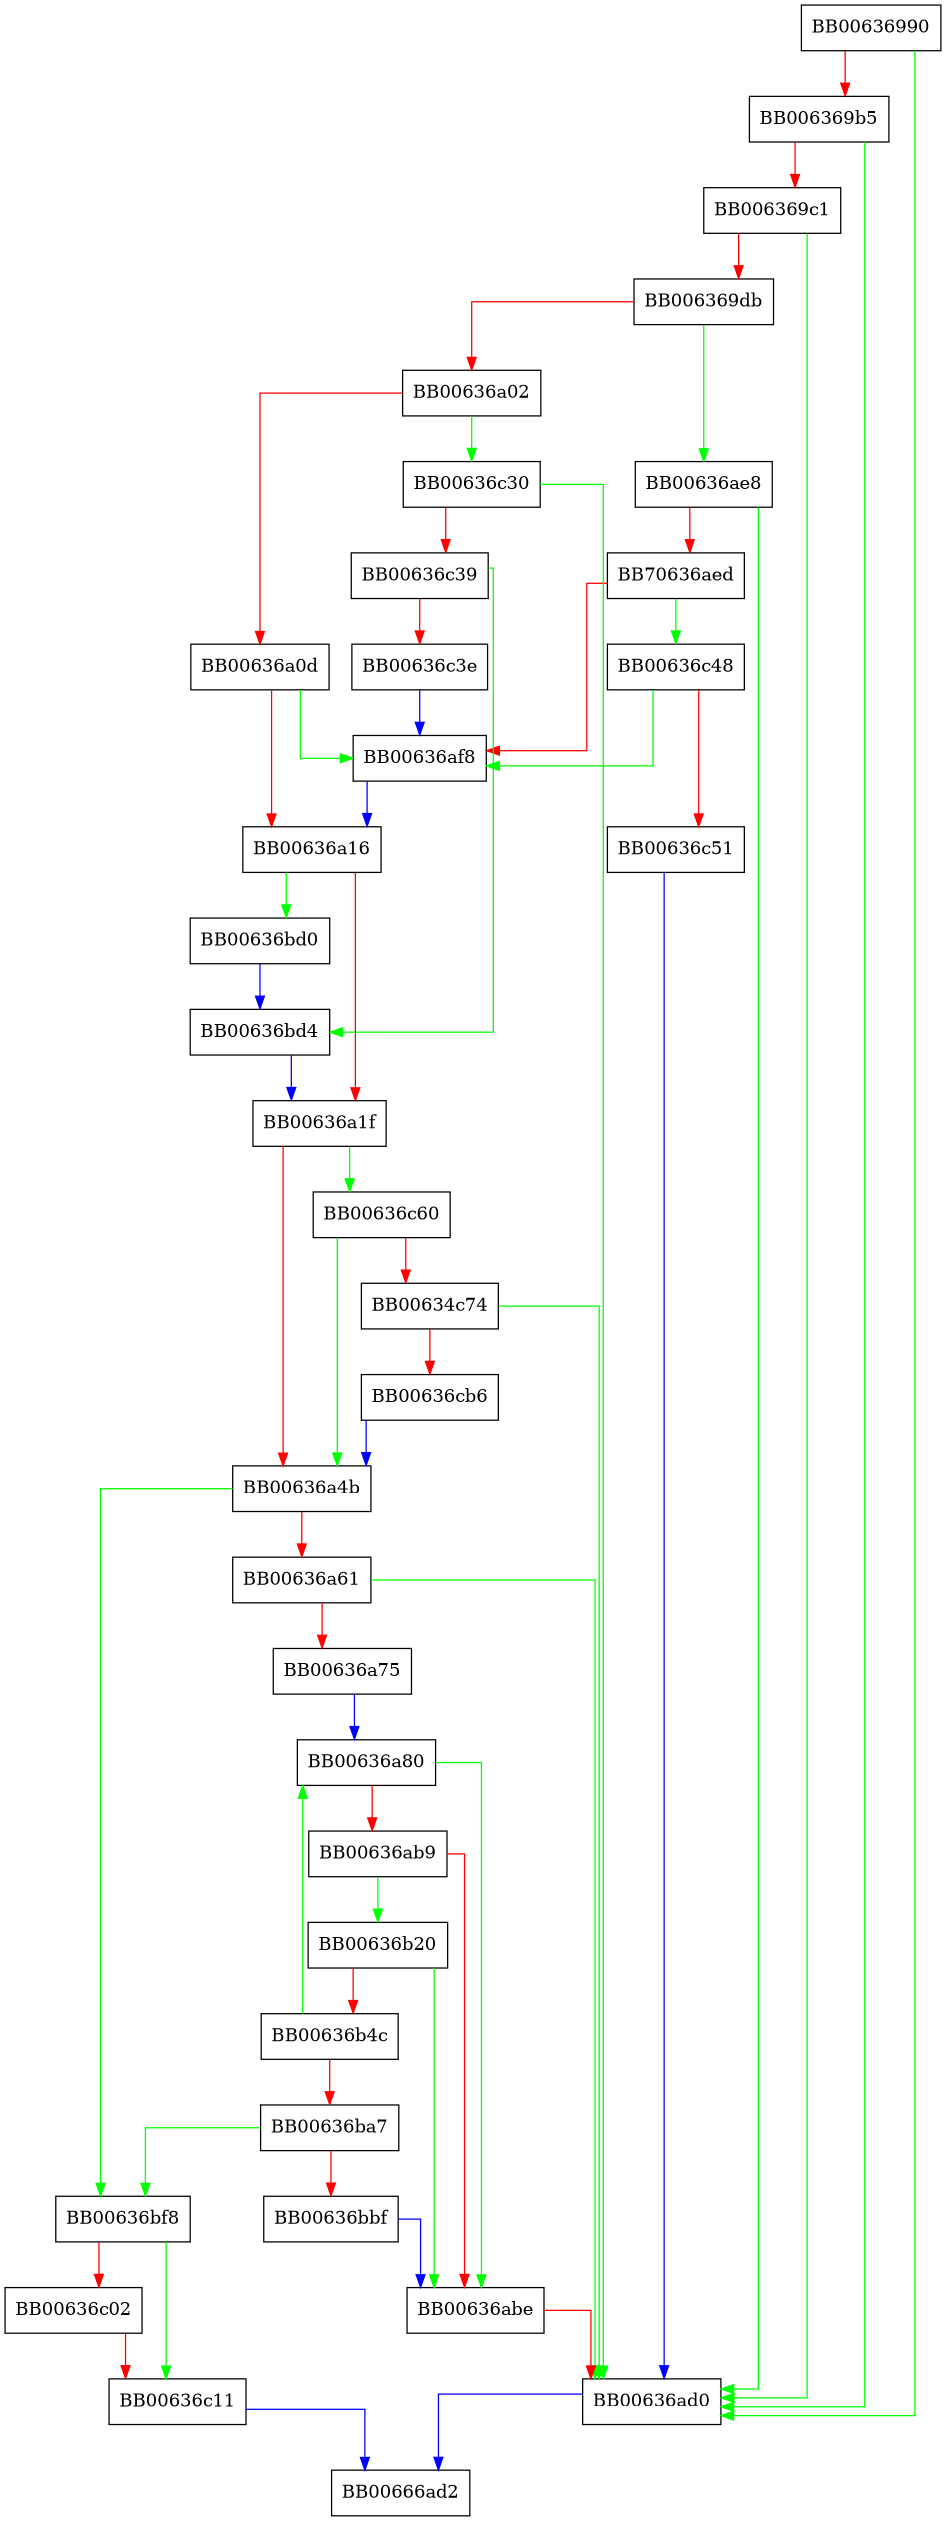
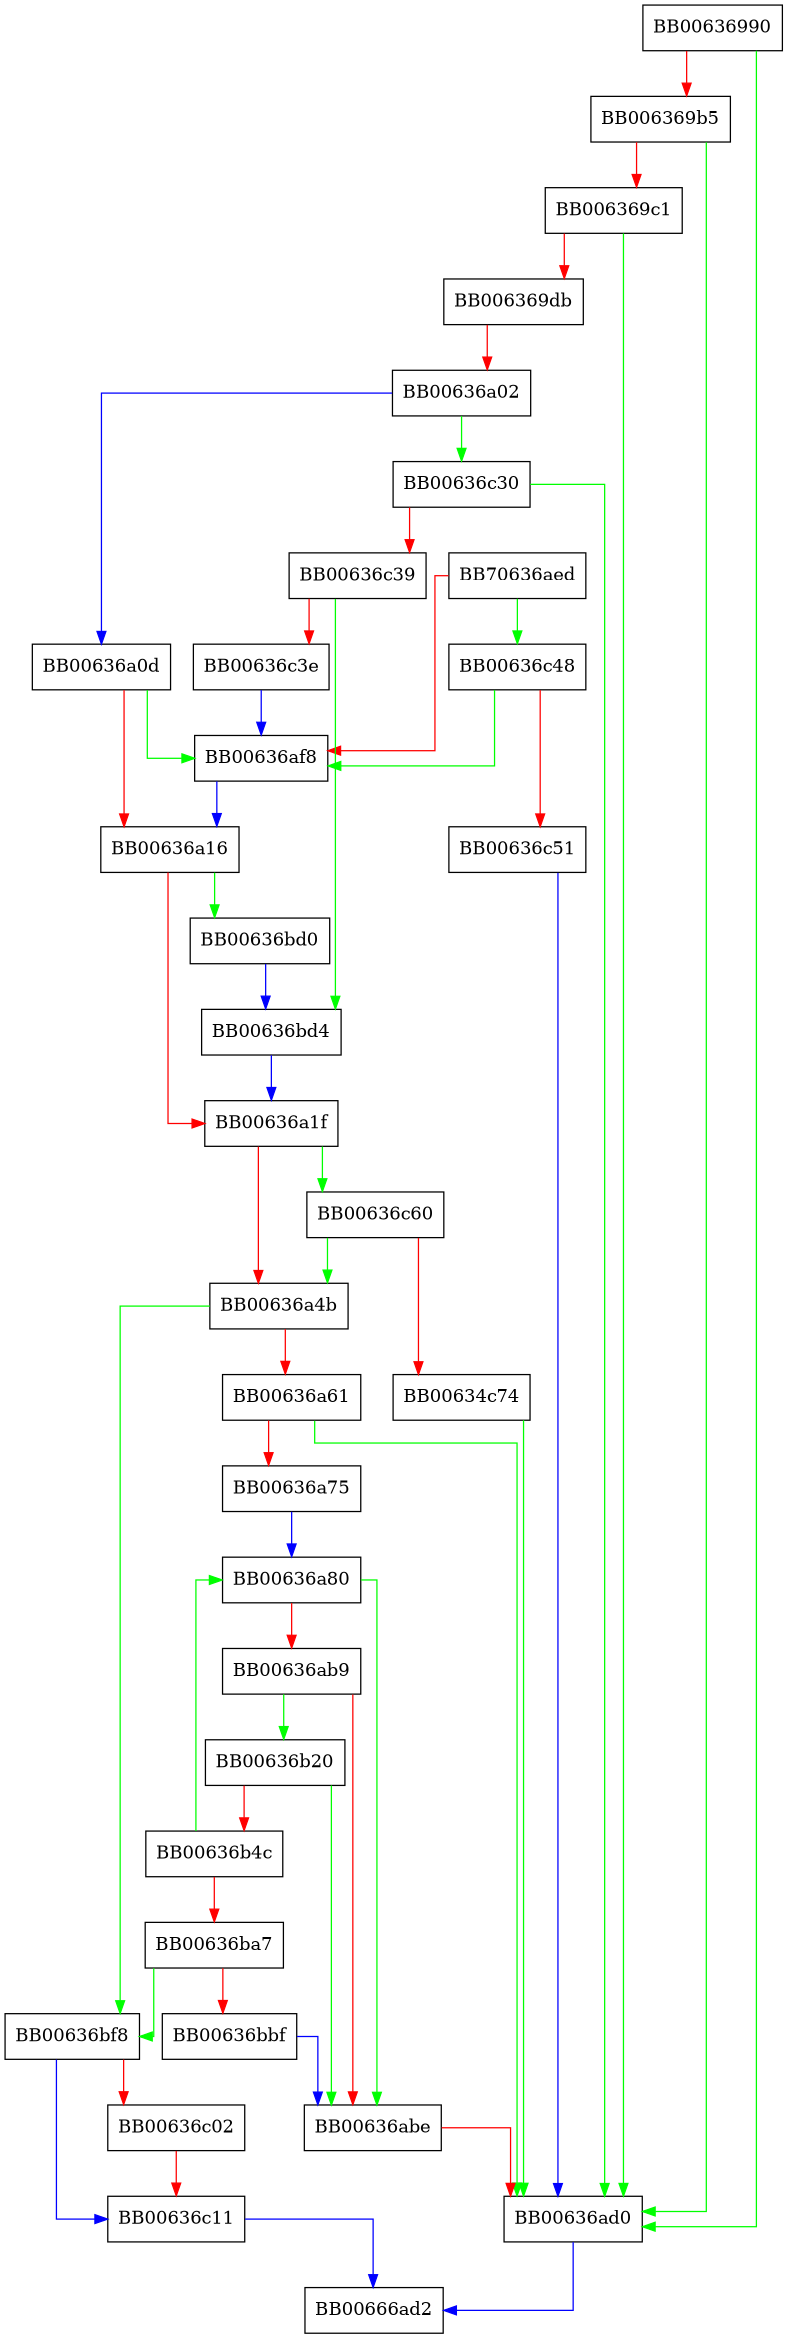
(260, 441) -> (128, 393)
(704, 484) -> none
(430, 1397) -> none
(166, 2304) -> (56, 2159)
